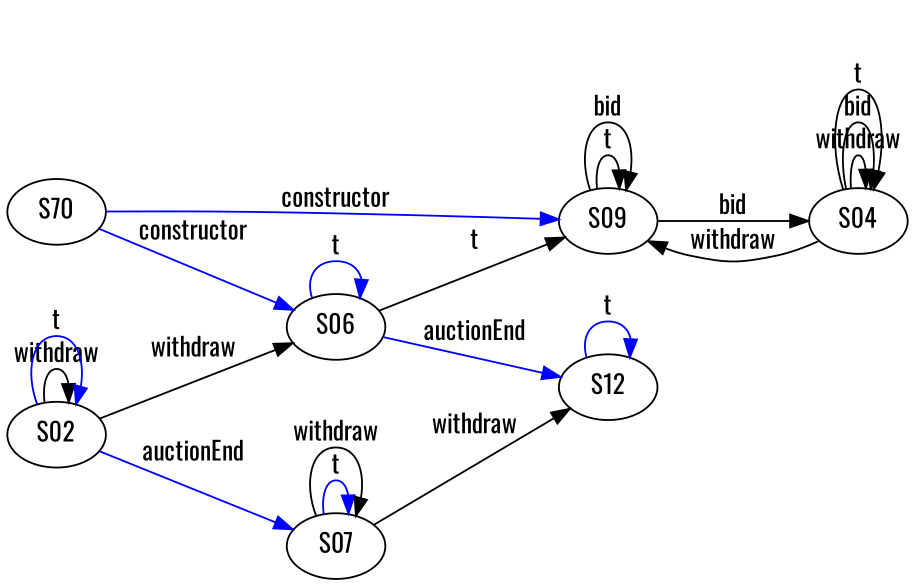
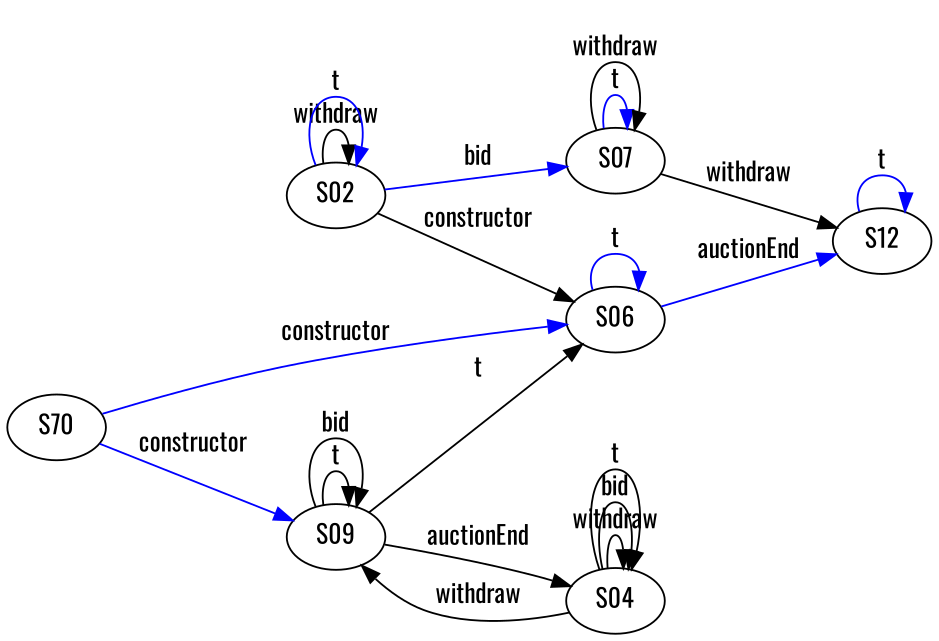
(733, 207) -> (479, 538)
(463, 277) -> (468, 434)
(194, 350) -> (479, 220)
(194, 454) -> (479, 158)
